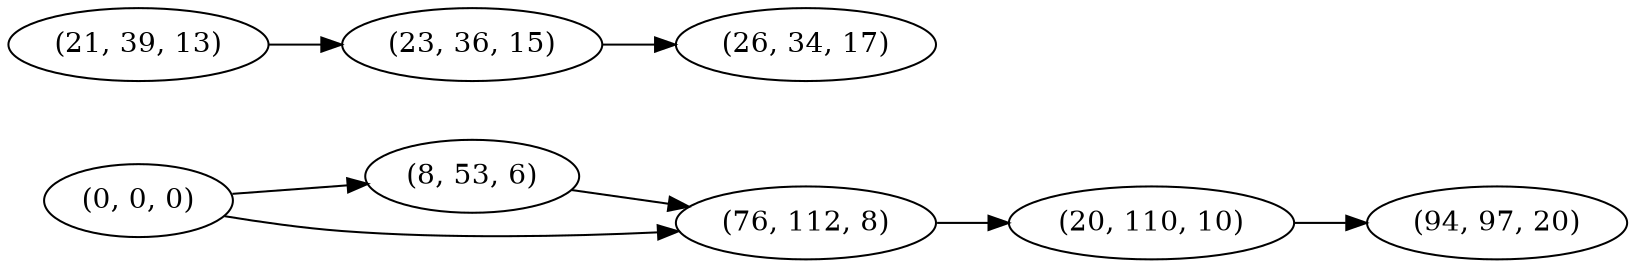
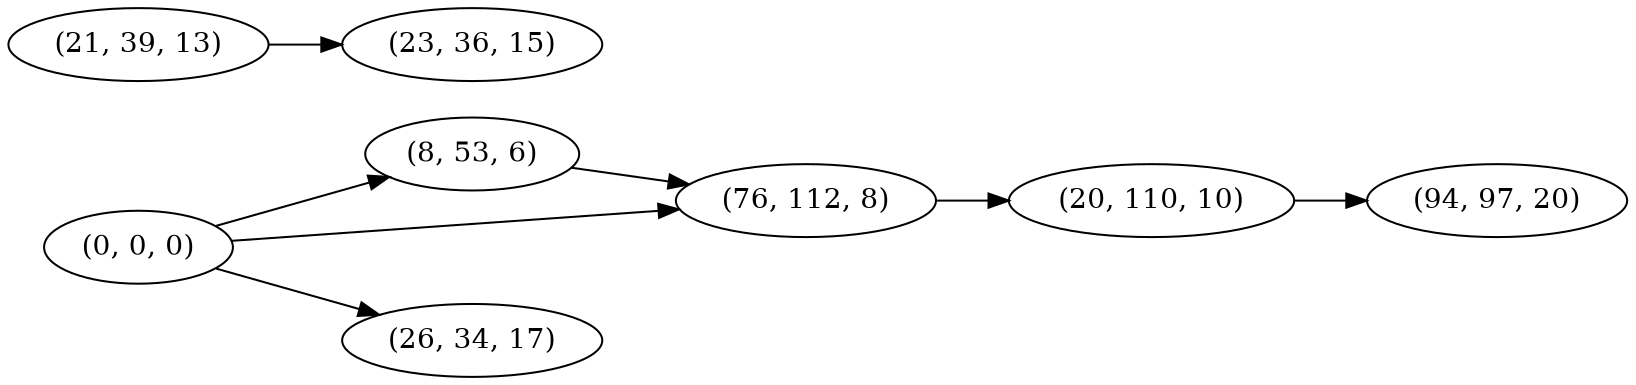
(629, 45) -> (288, 289)
